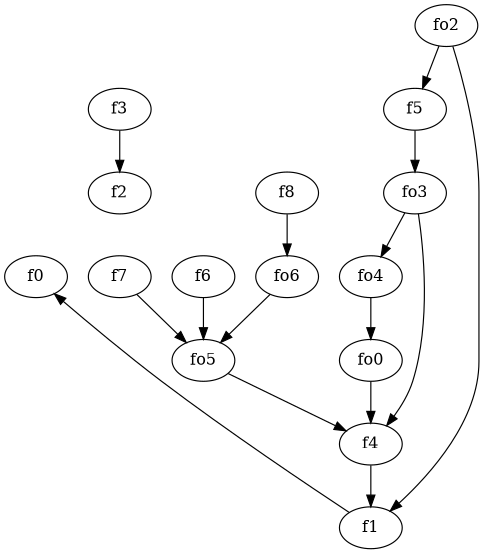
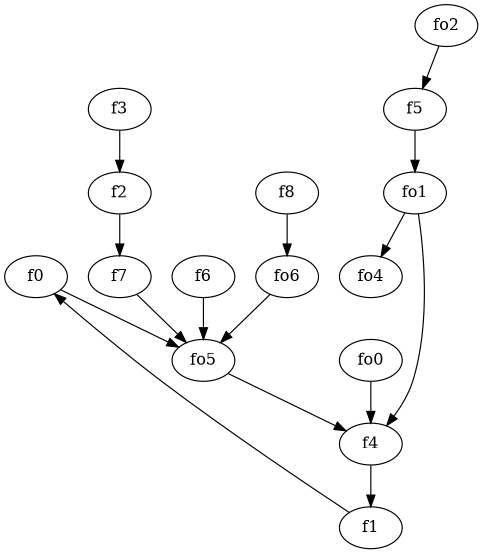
(415, 193) -> (415, 193)
none -> (120, 229)
(479, 286) -> none
(371, 313) -> none
none -> (114, 316)
